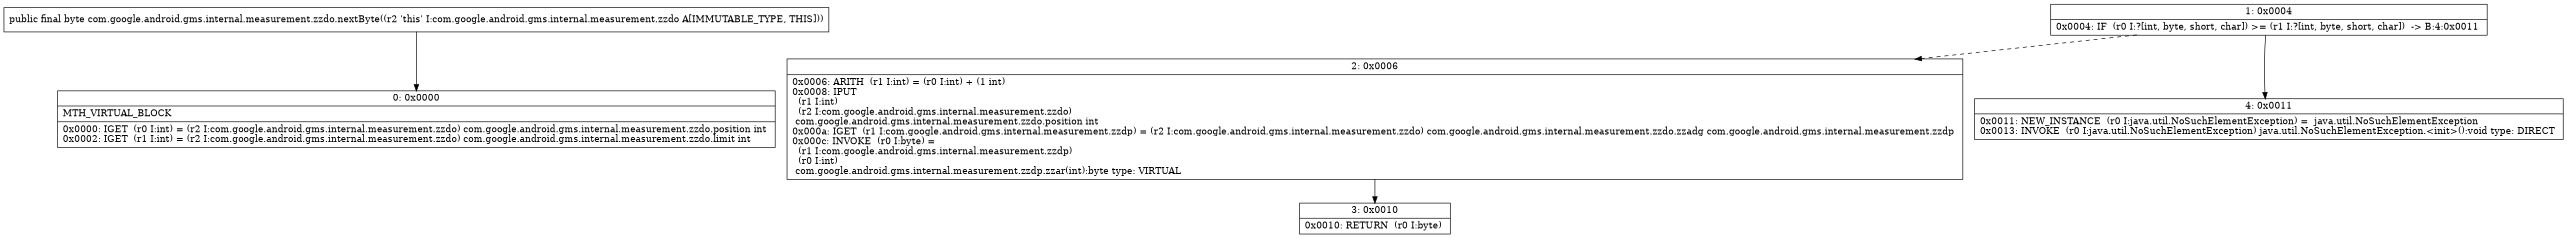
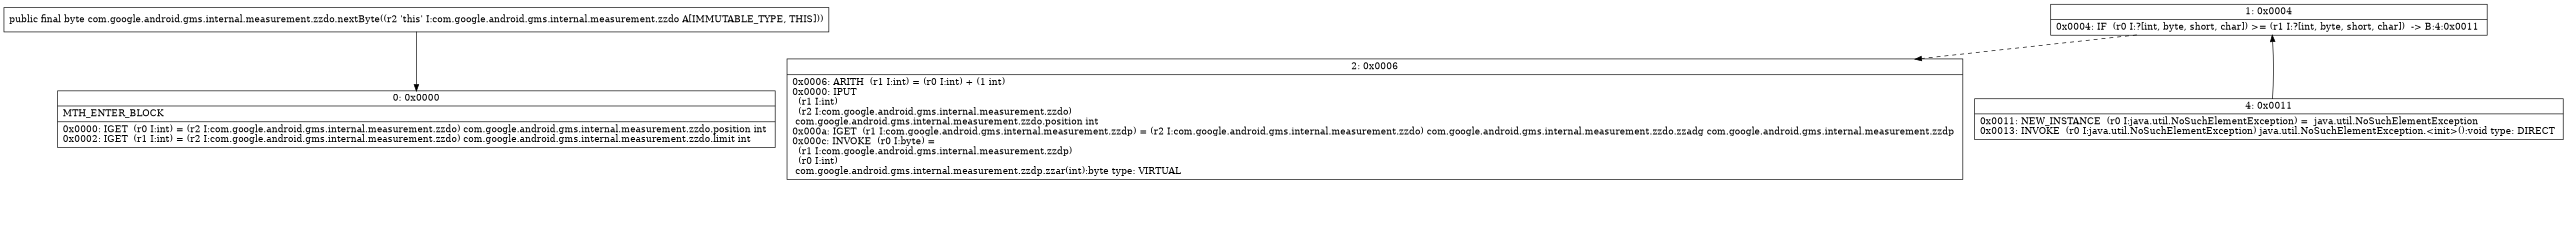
(2265, 64) -> (2273, 70)
(828, 92) -> (828, 92)
(118, 114) -> (114, 114)
(1375, 219) -> none
